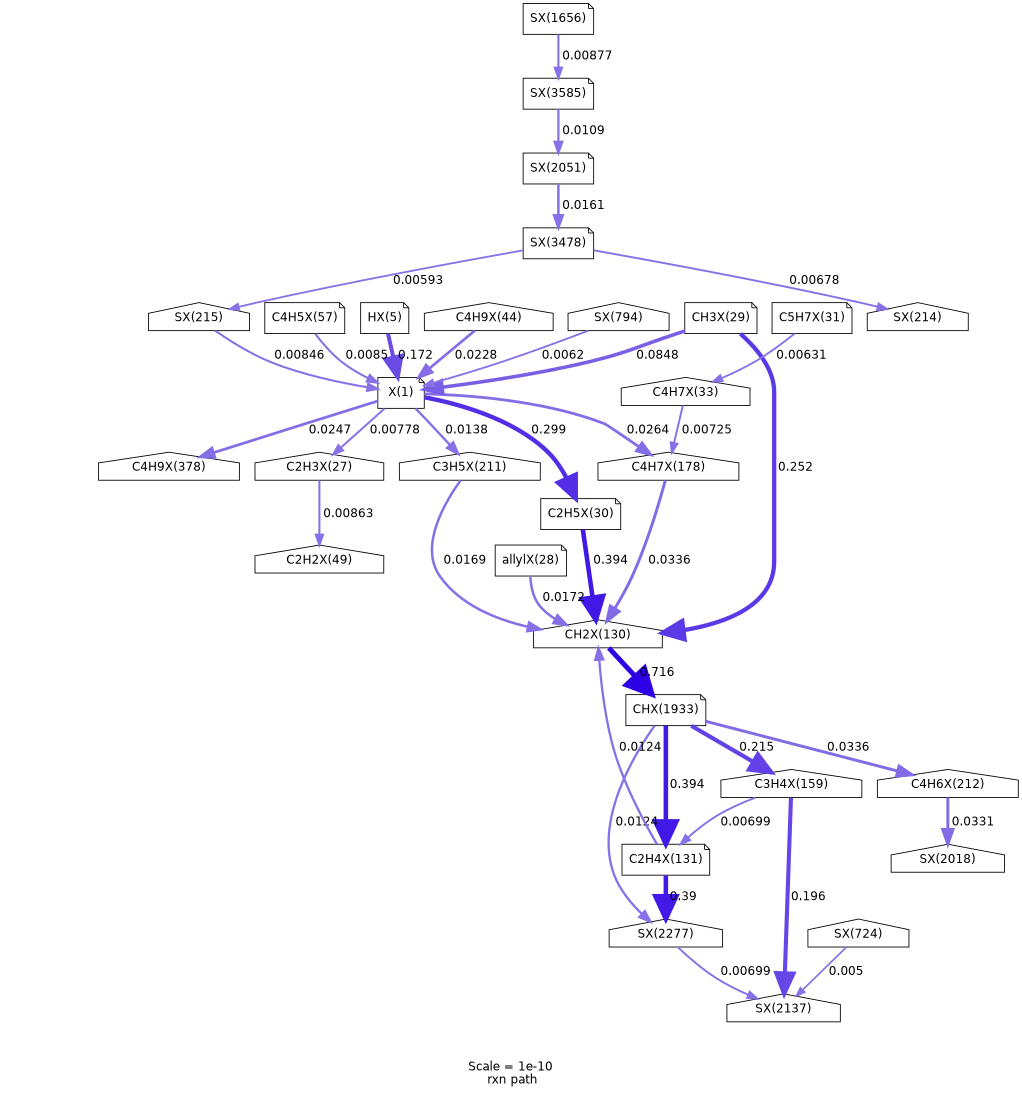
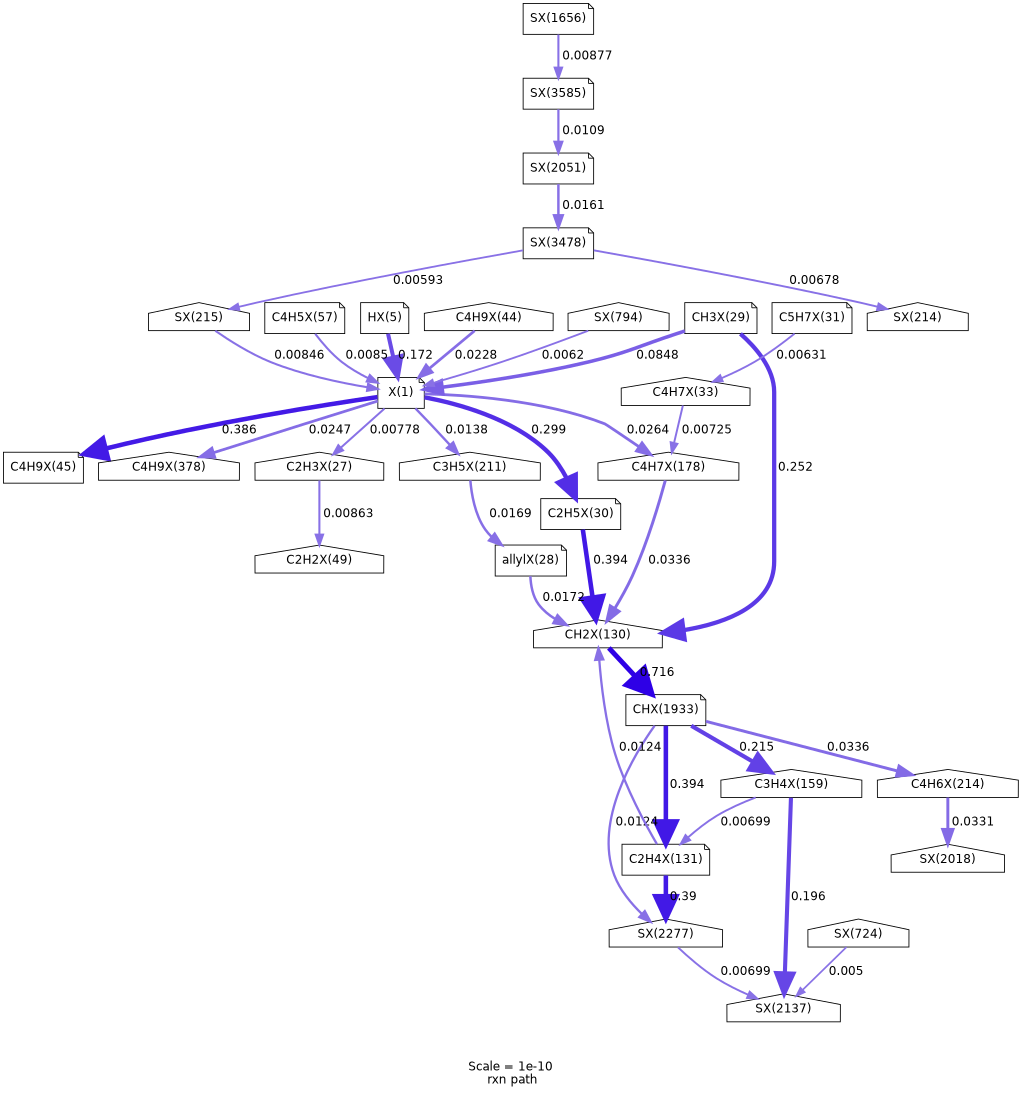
none -> (43, 468)
(440, 576) -> (476, 511)
(948, 785) -> (948, 785)
